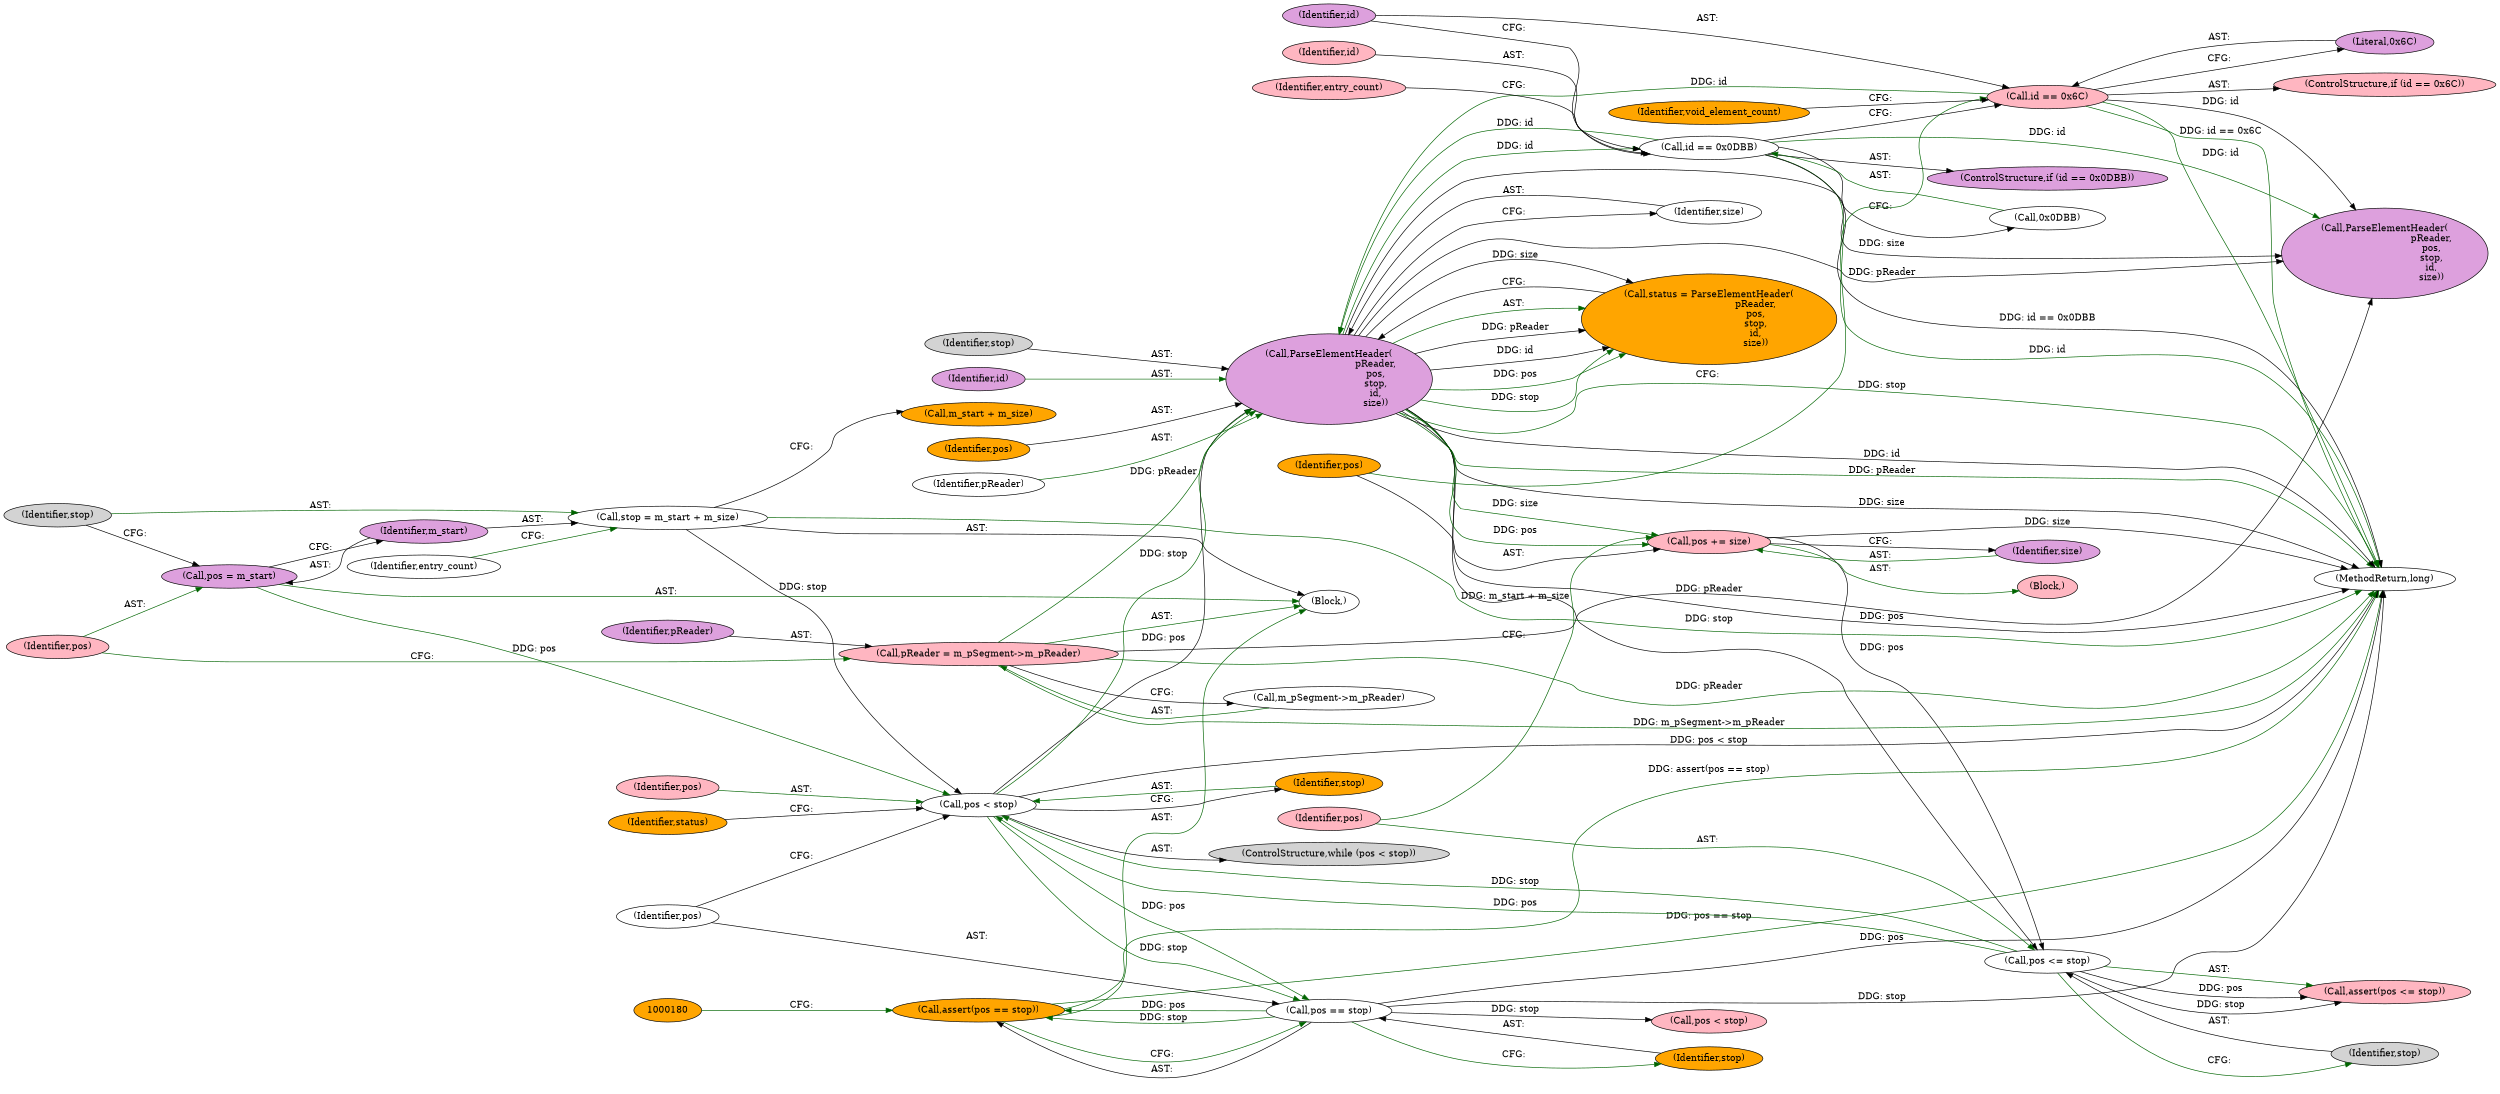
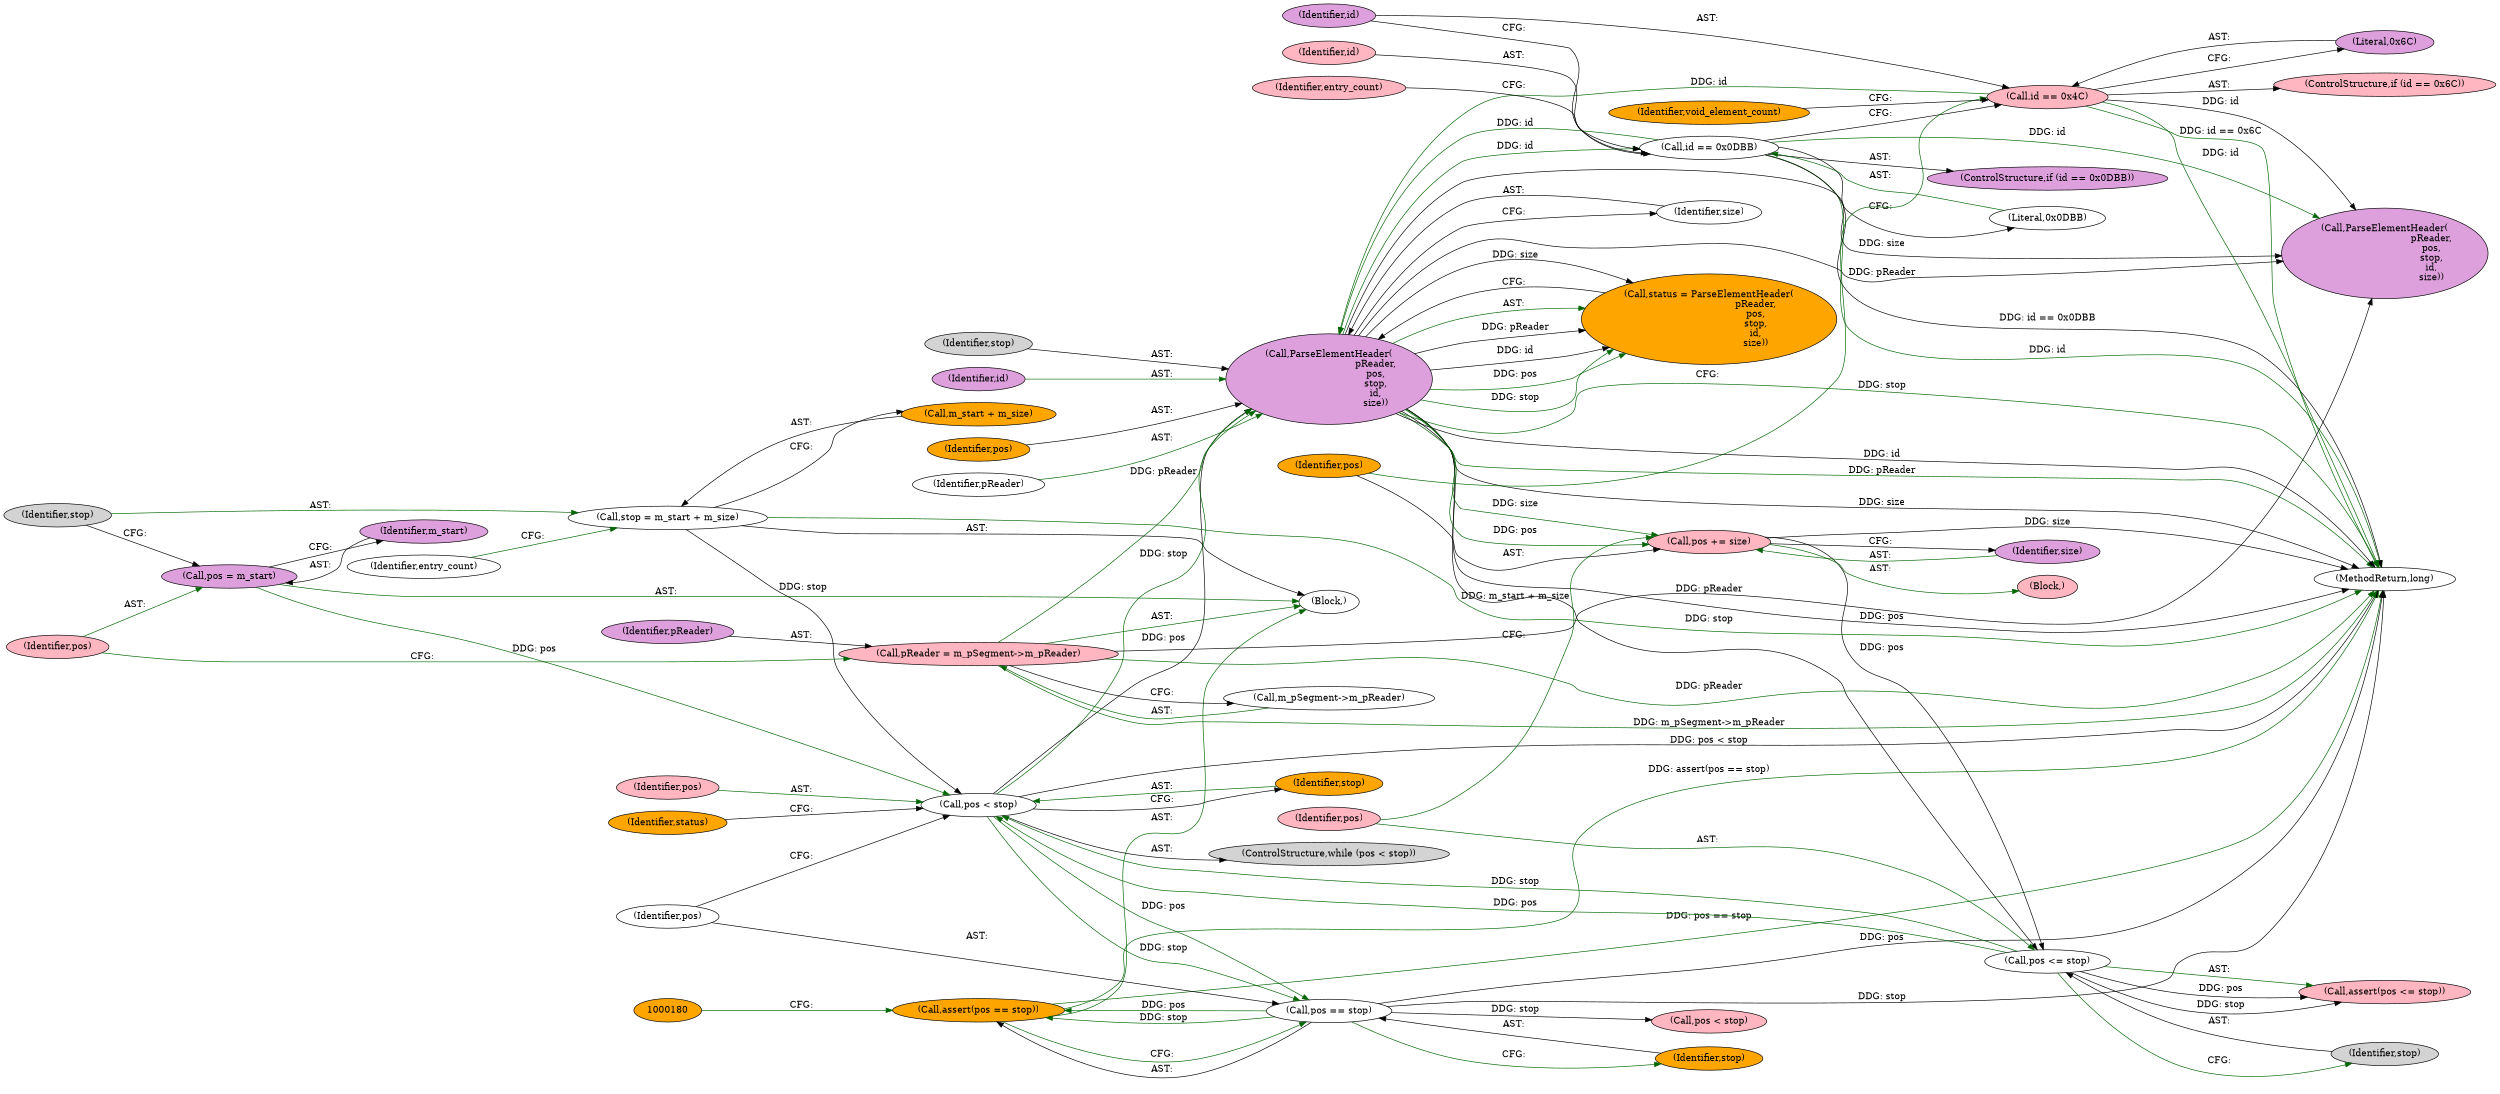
(2048, 97) -> (2048, 97)
(2048, 218) -> (2048, 218)
(528, 526) -> (787, 439)
